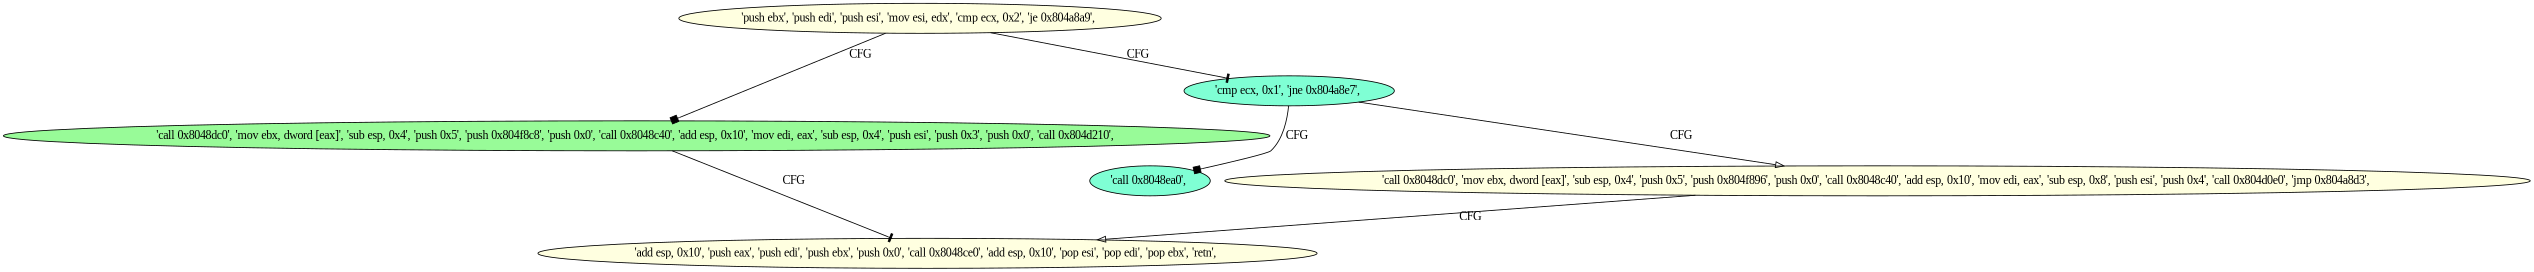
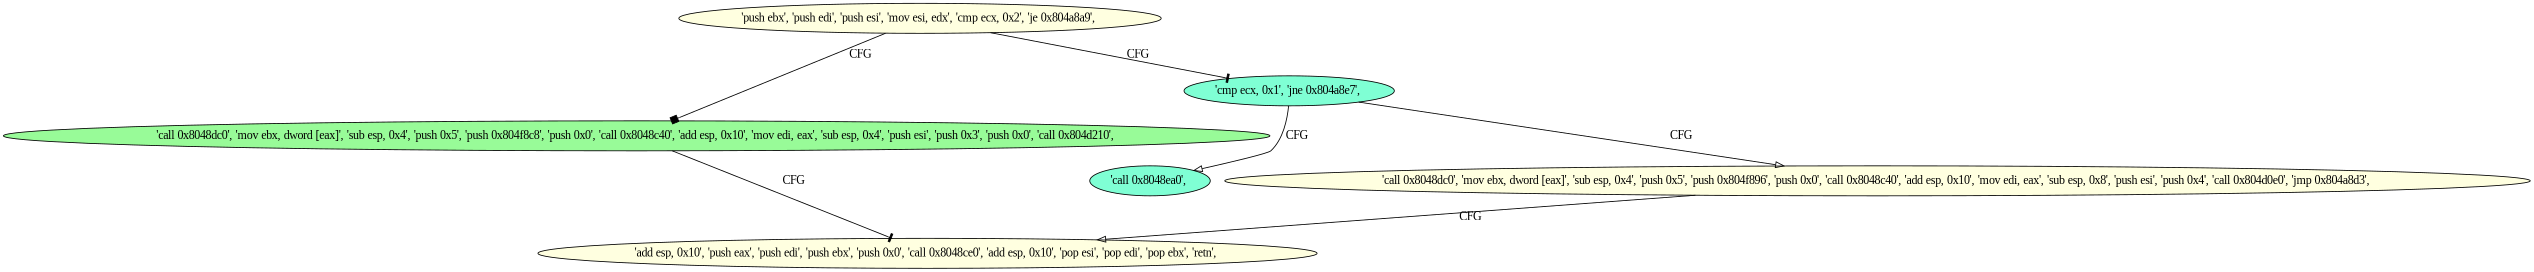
(1261, 154) -> (1261, 154)
